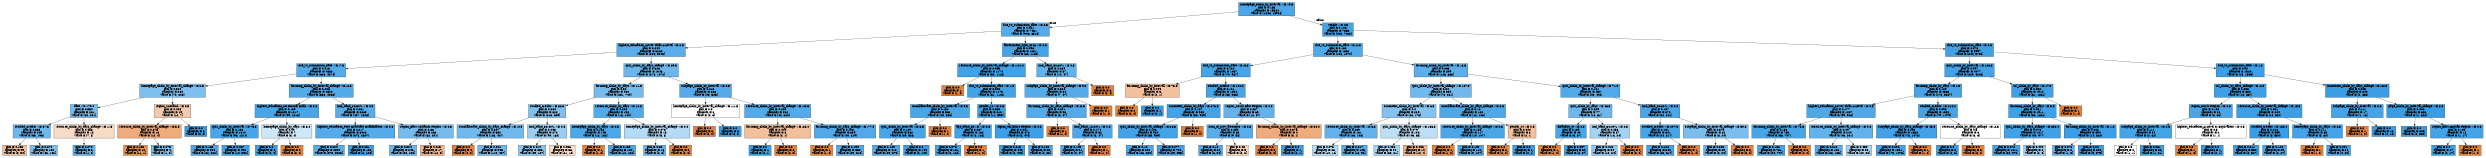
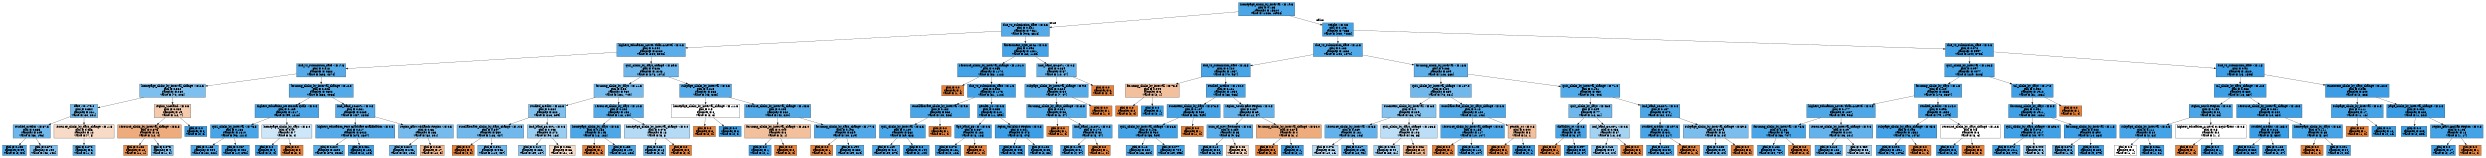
(14, 150) -> (14, 150)
